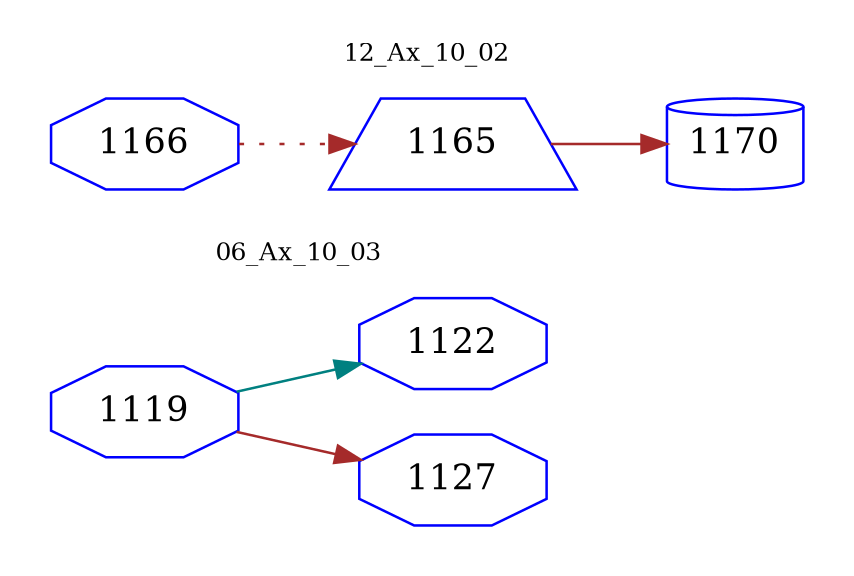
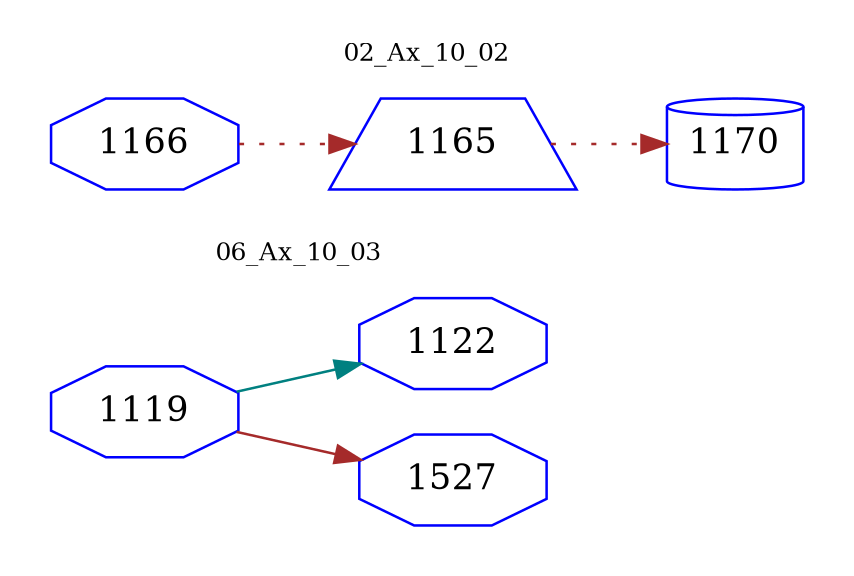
(427, 54) -> (427, 54)
(596, 144) -> (596, 144)
(453, 480) -> (453, 480)
